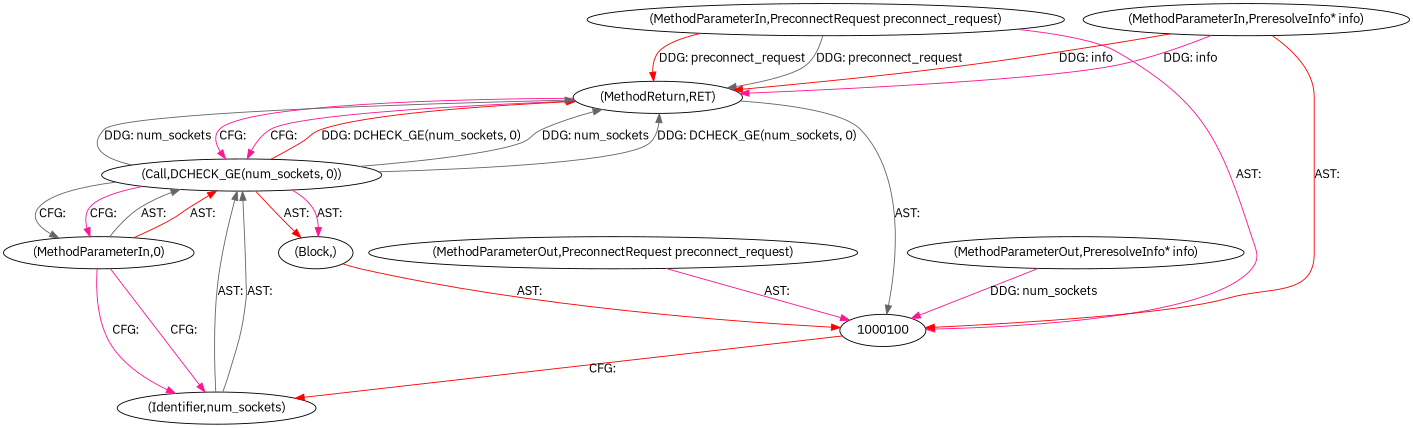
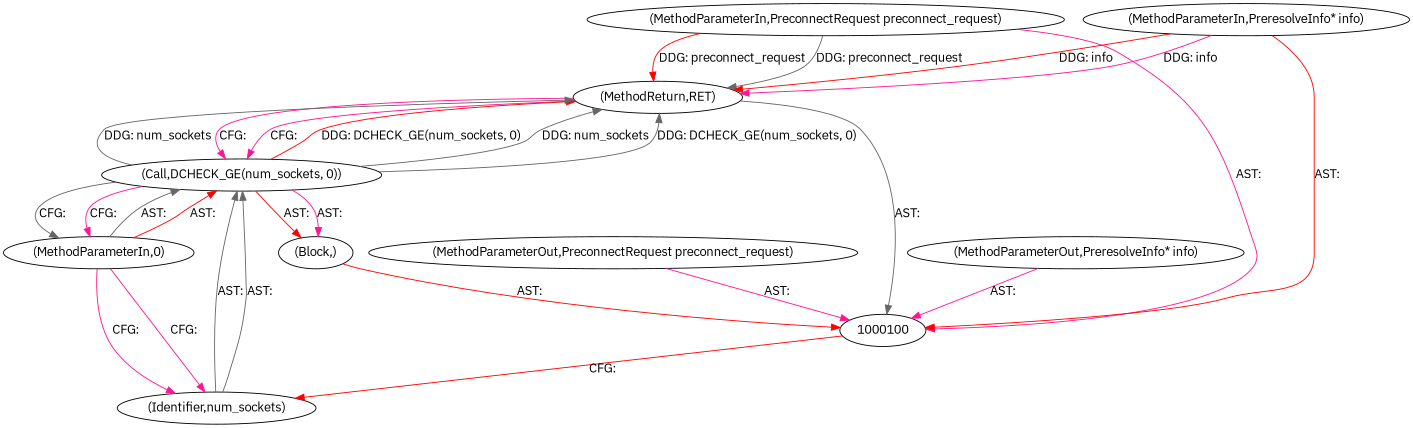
(1044, 292) -> (1004, 292)
